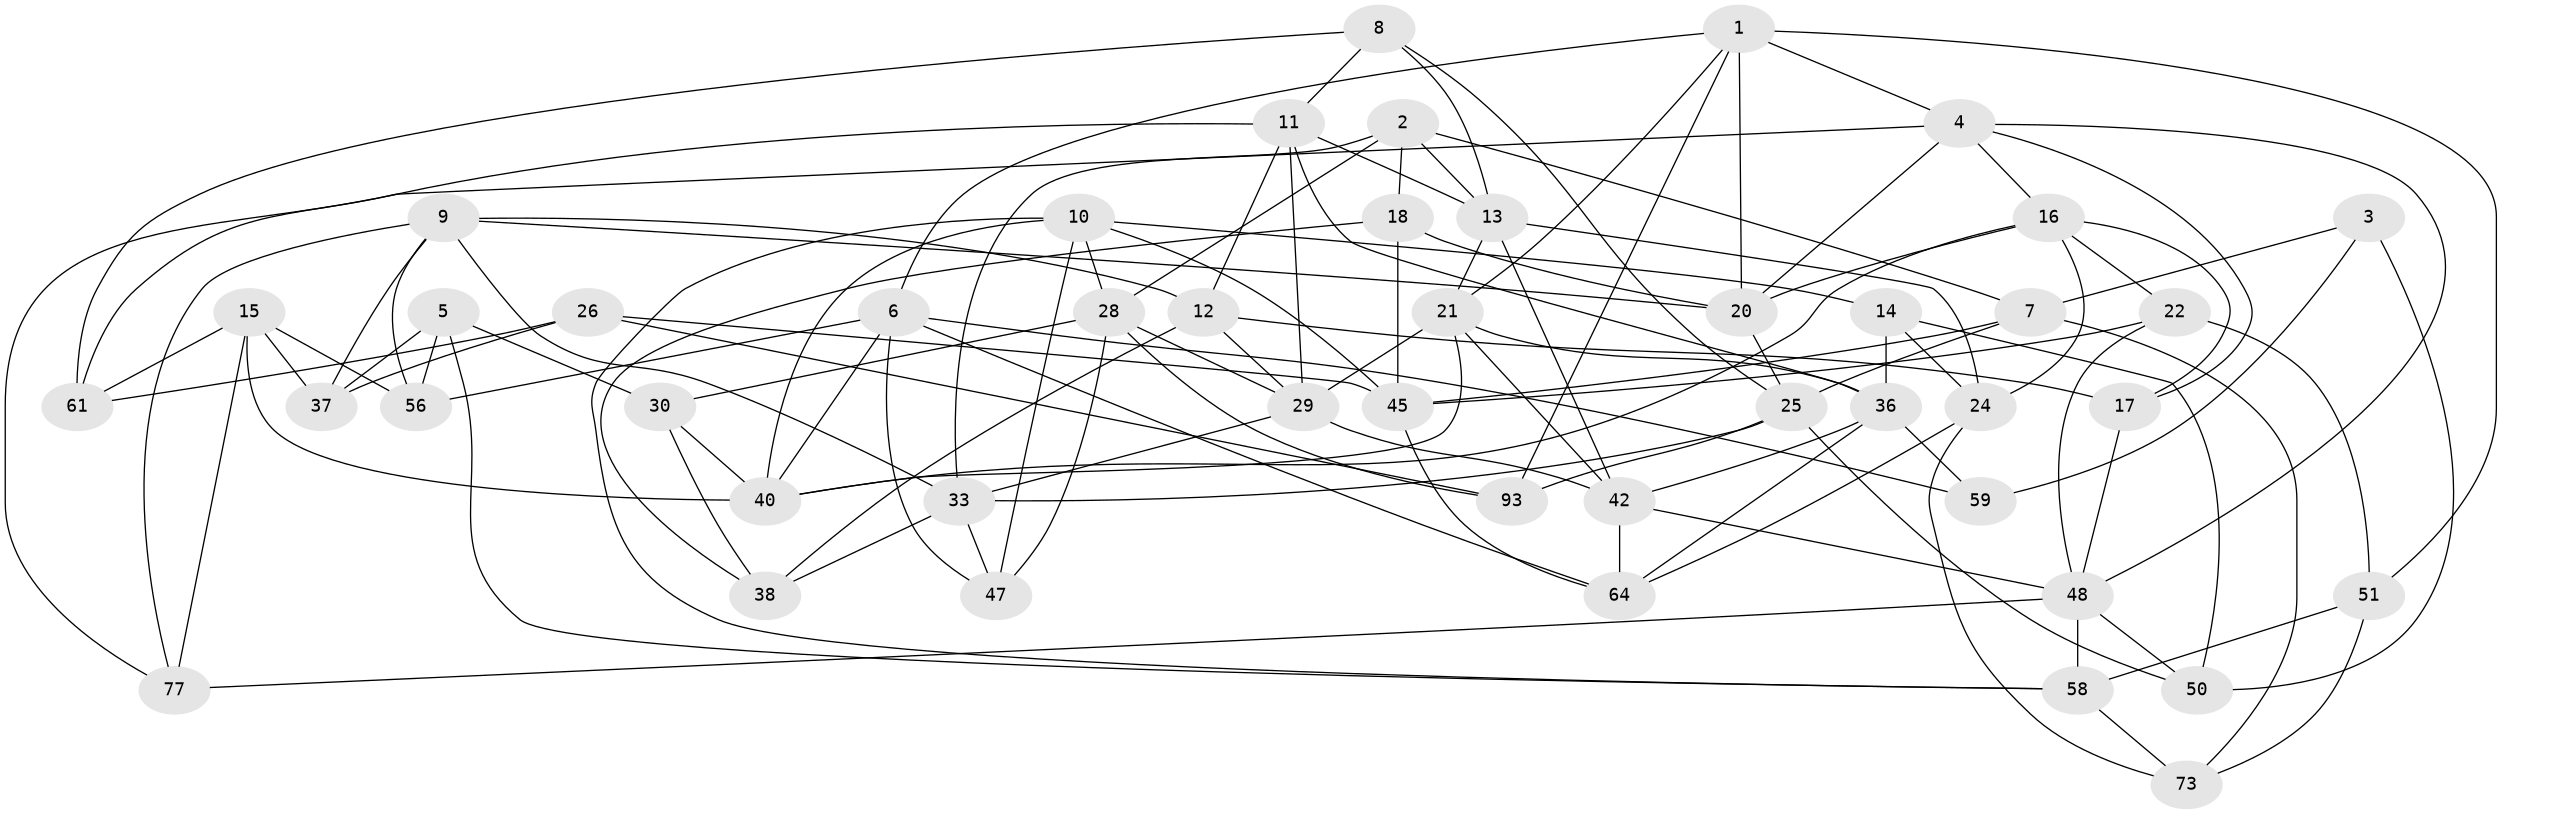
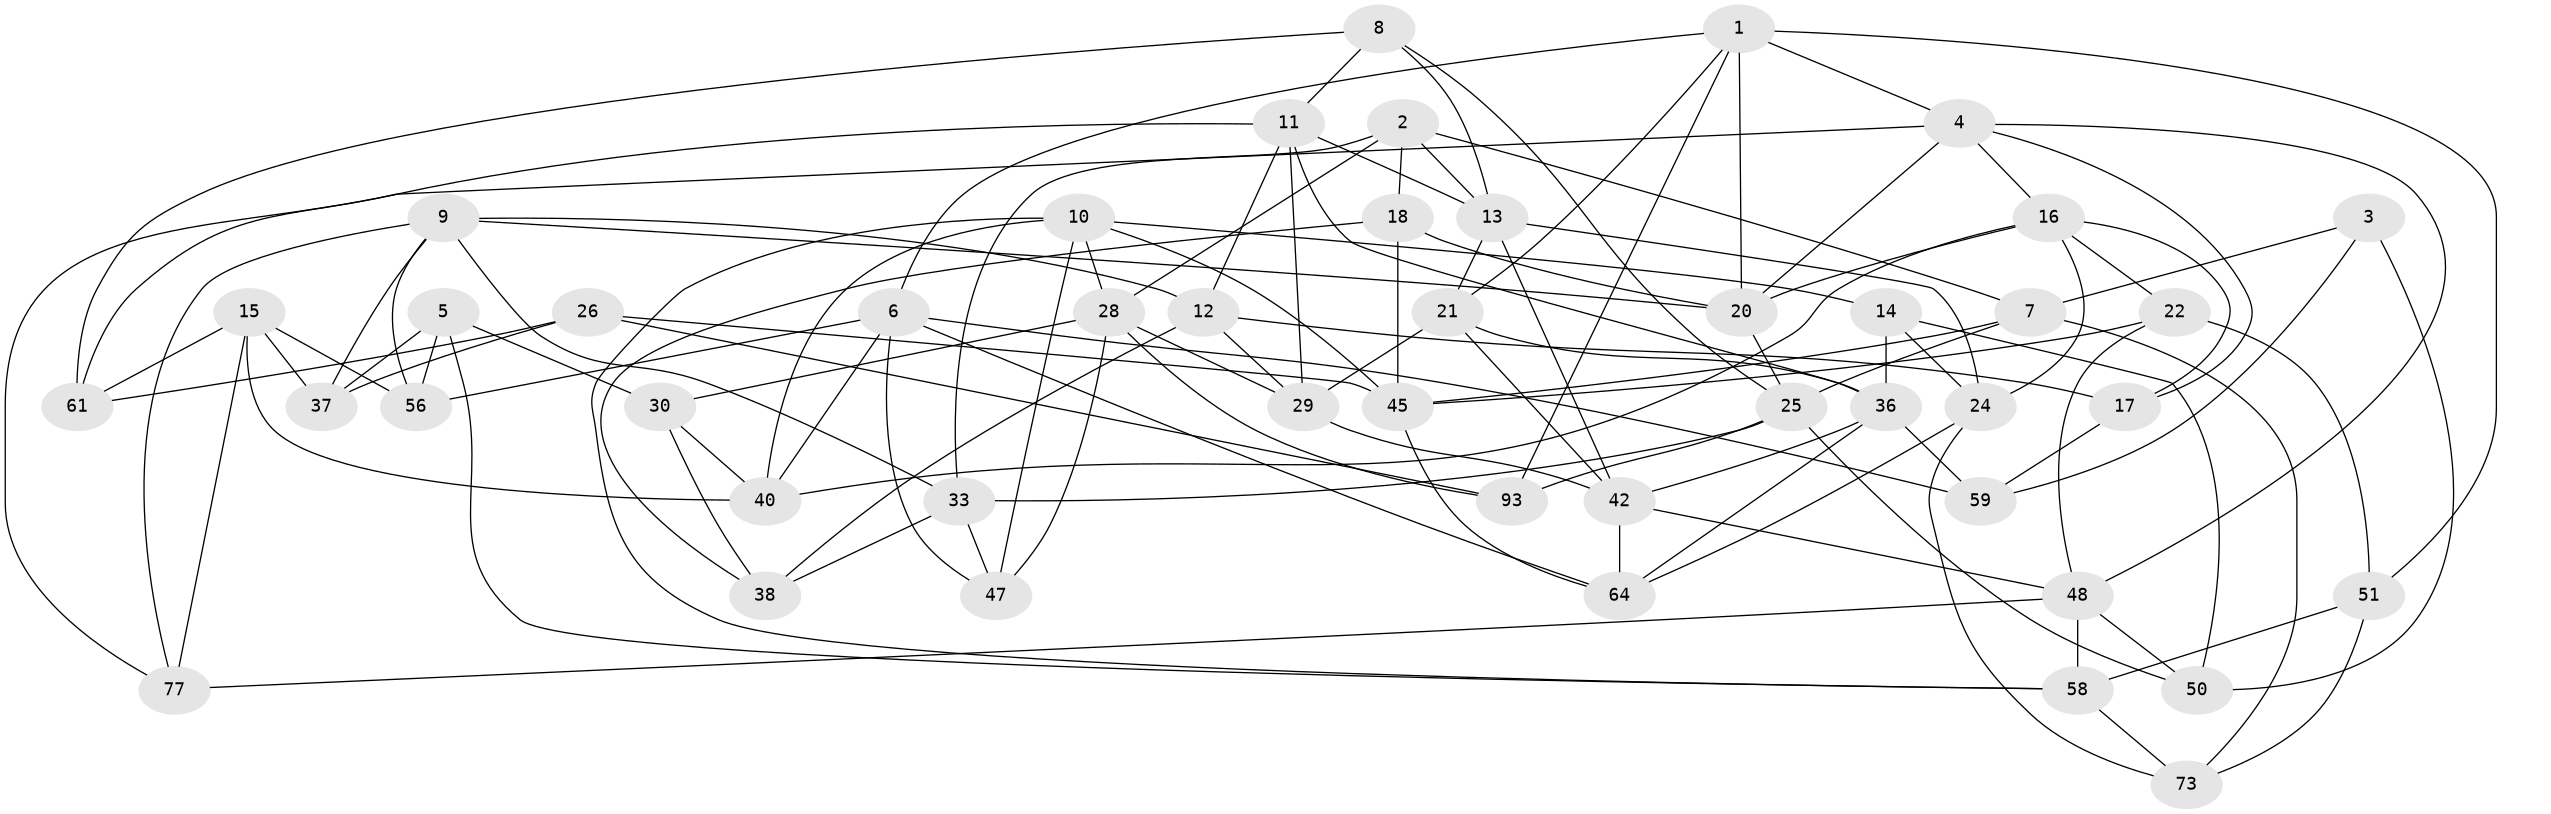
(1131, 454) -> none
(1360, 454) -> none
(2101, 501) -> (2050, 456)
